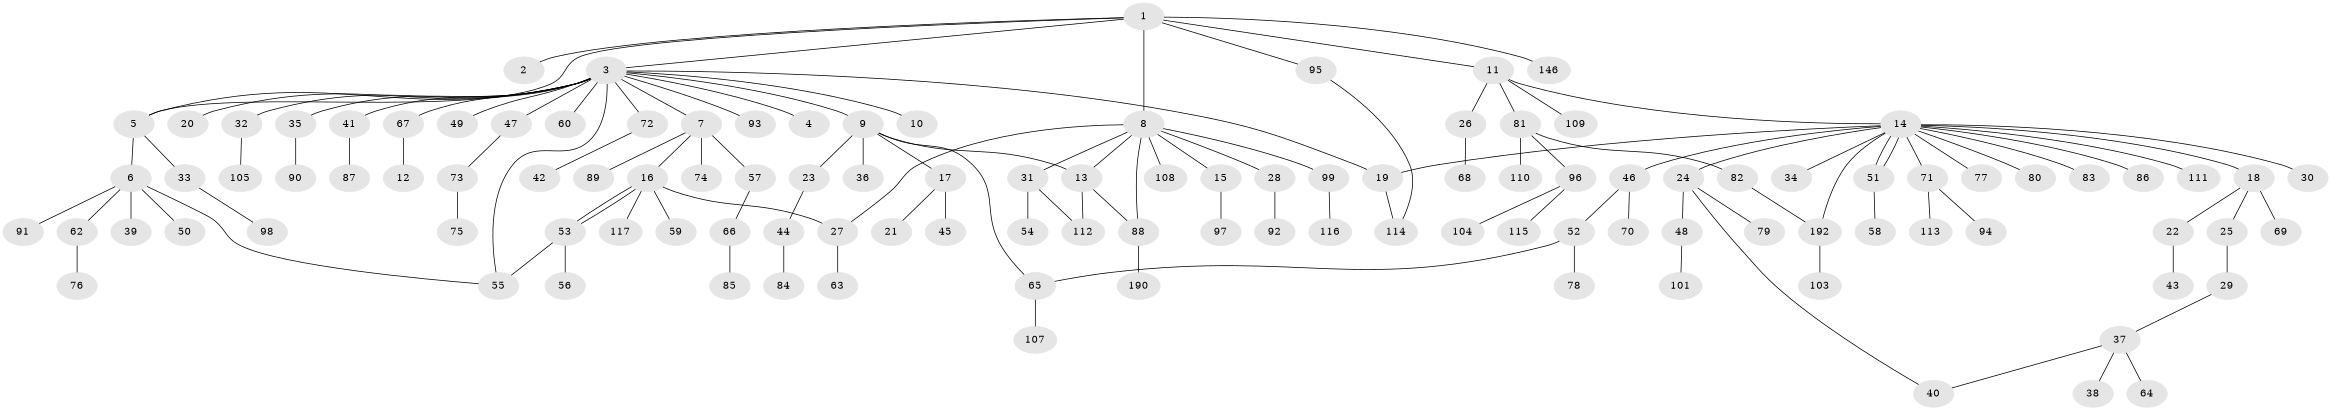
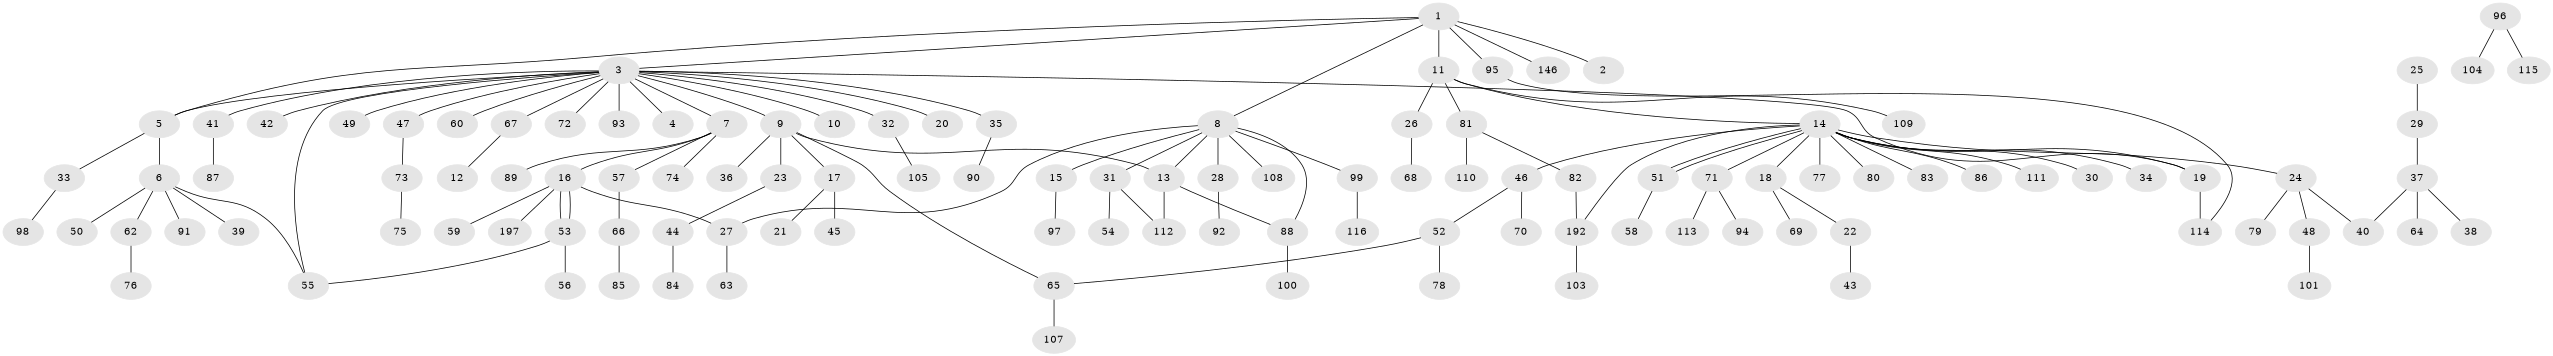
(594, 151) -> (440, 85)
(1552, 155) -> none
(2241, 205) -> none
(621, 232) -> (510, 232)
(1139, 286) -> (1288, 286)
